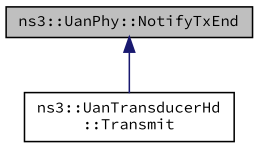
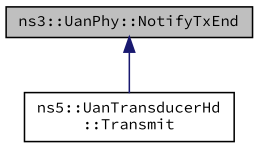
(129, 117) -> (129, 117)
